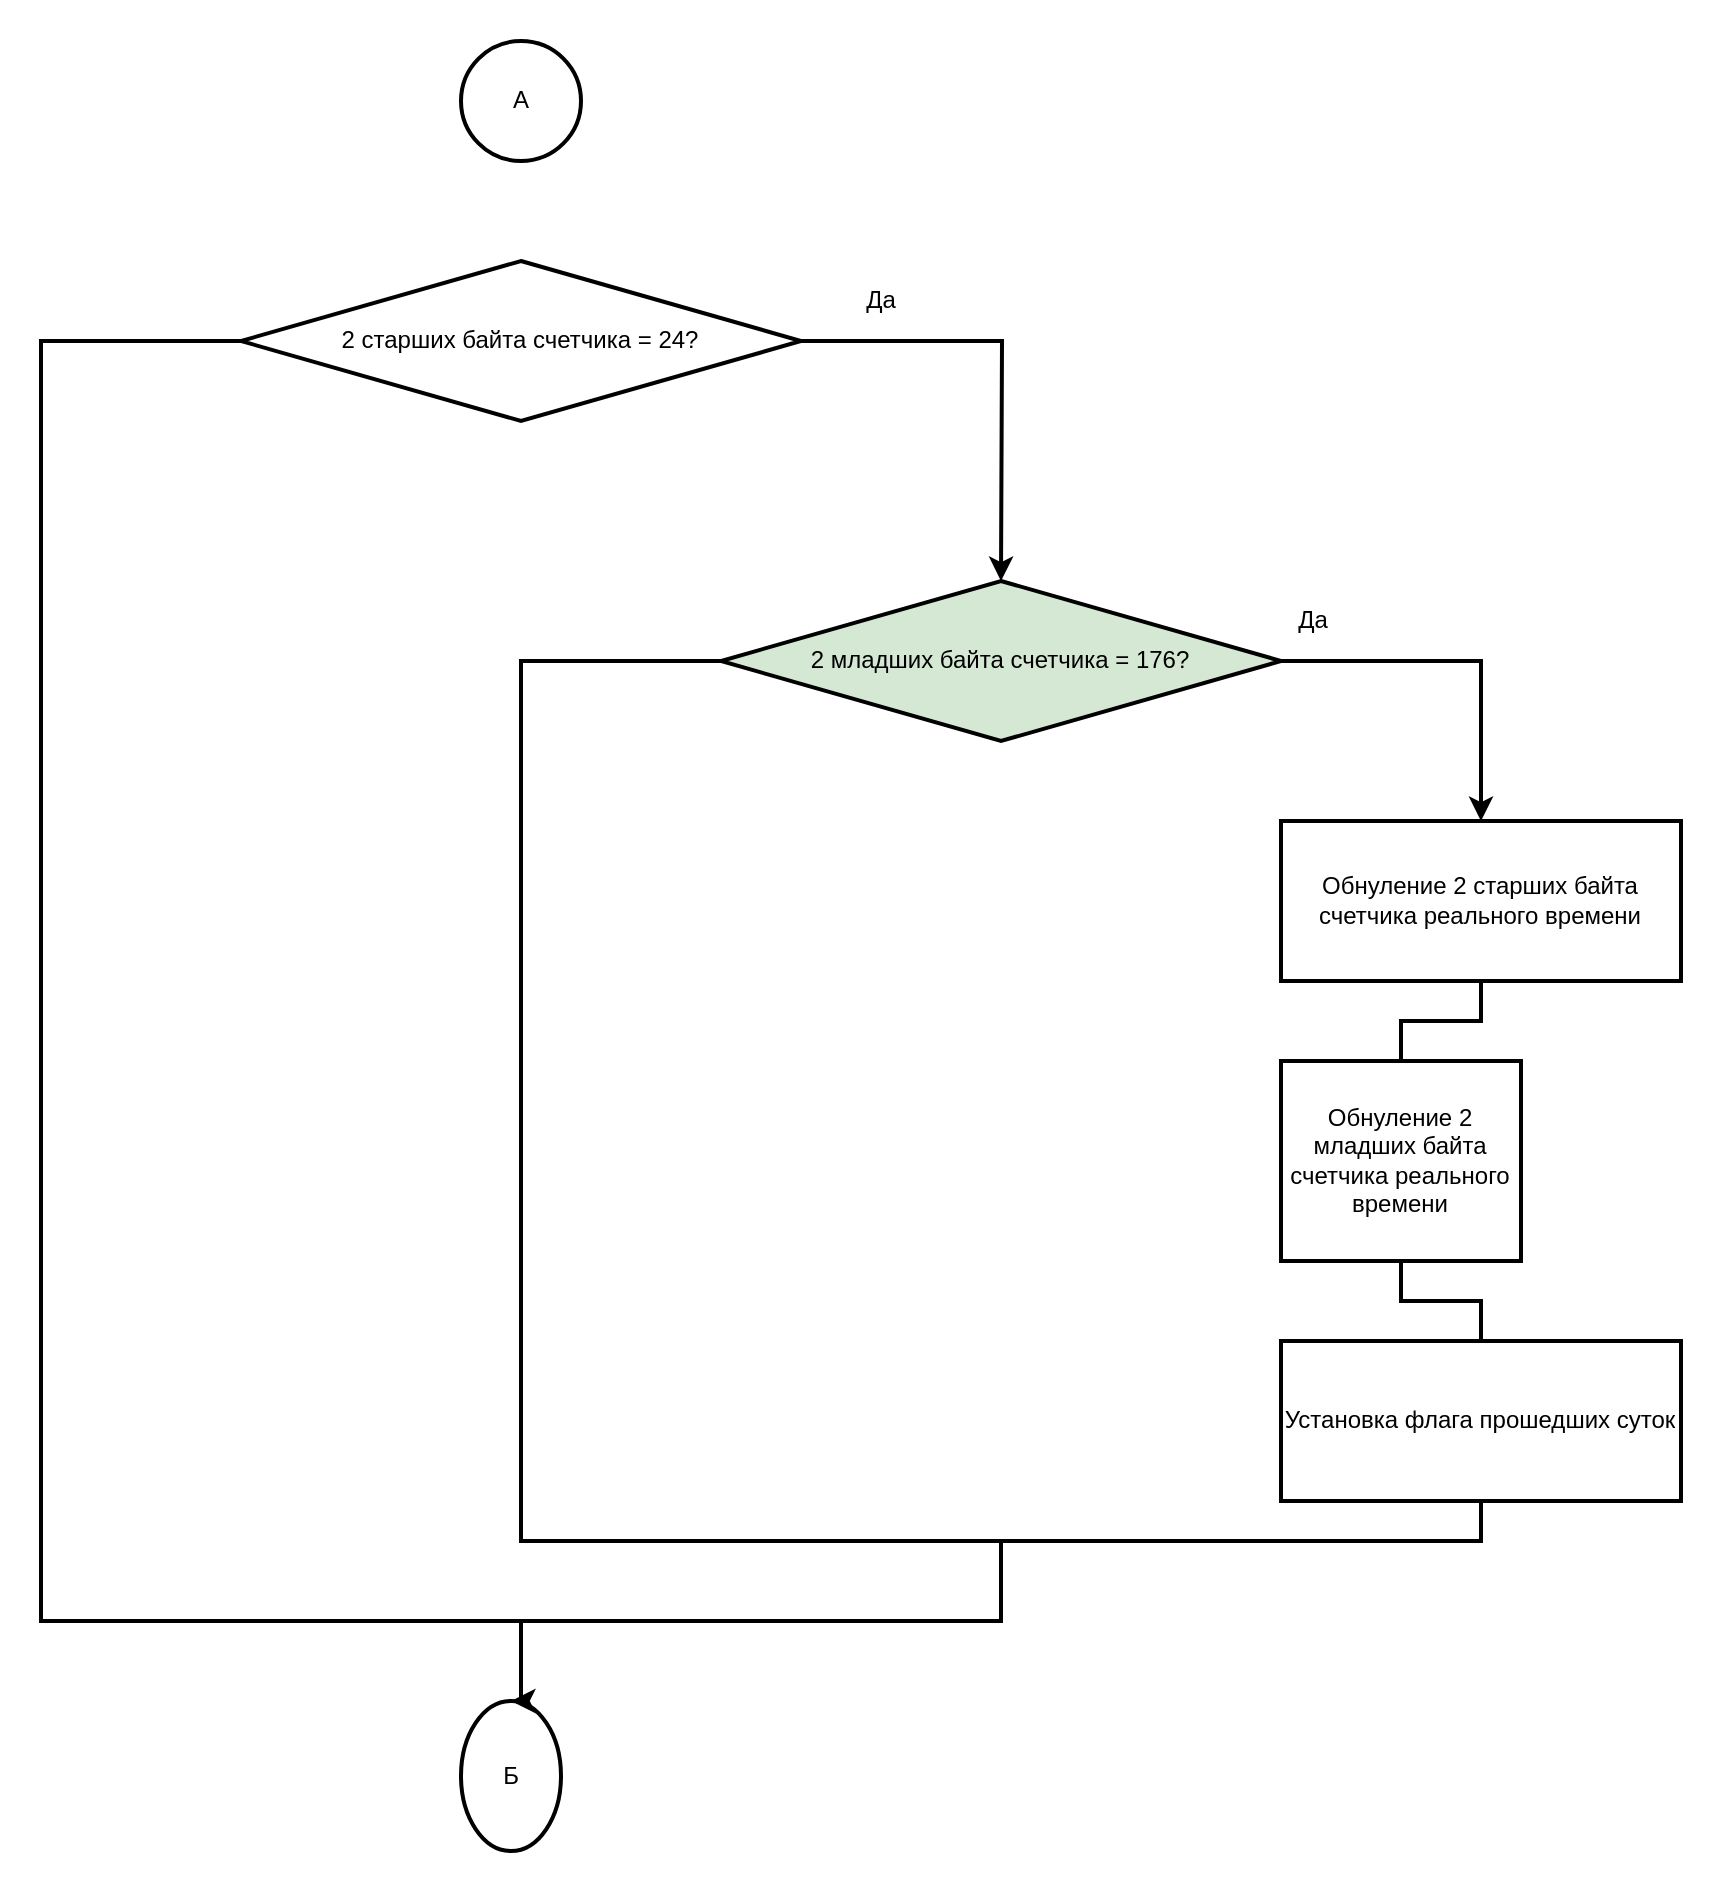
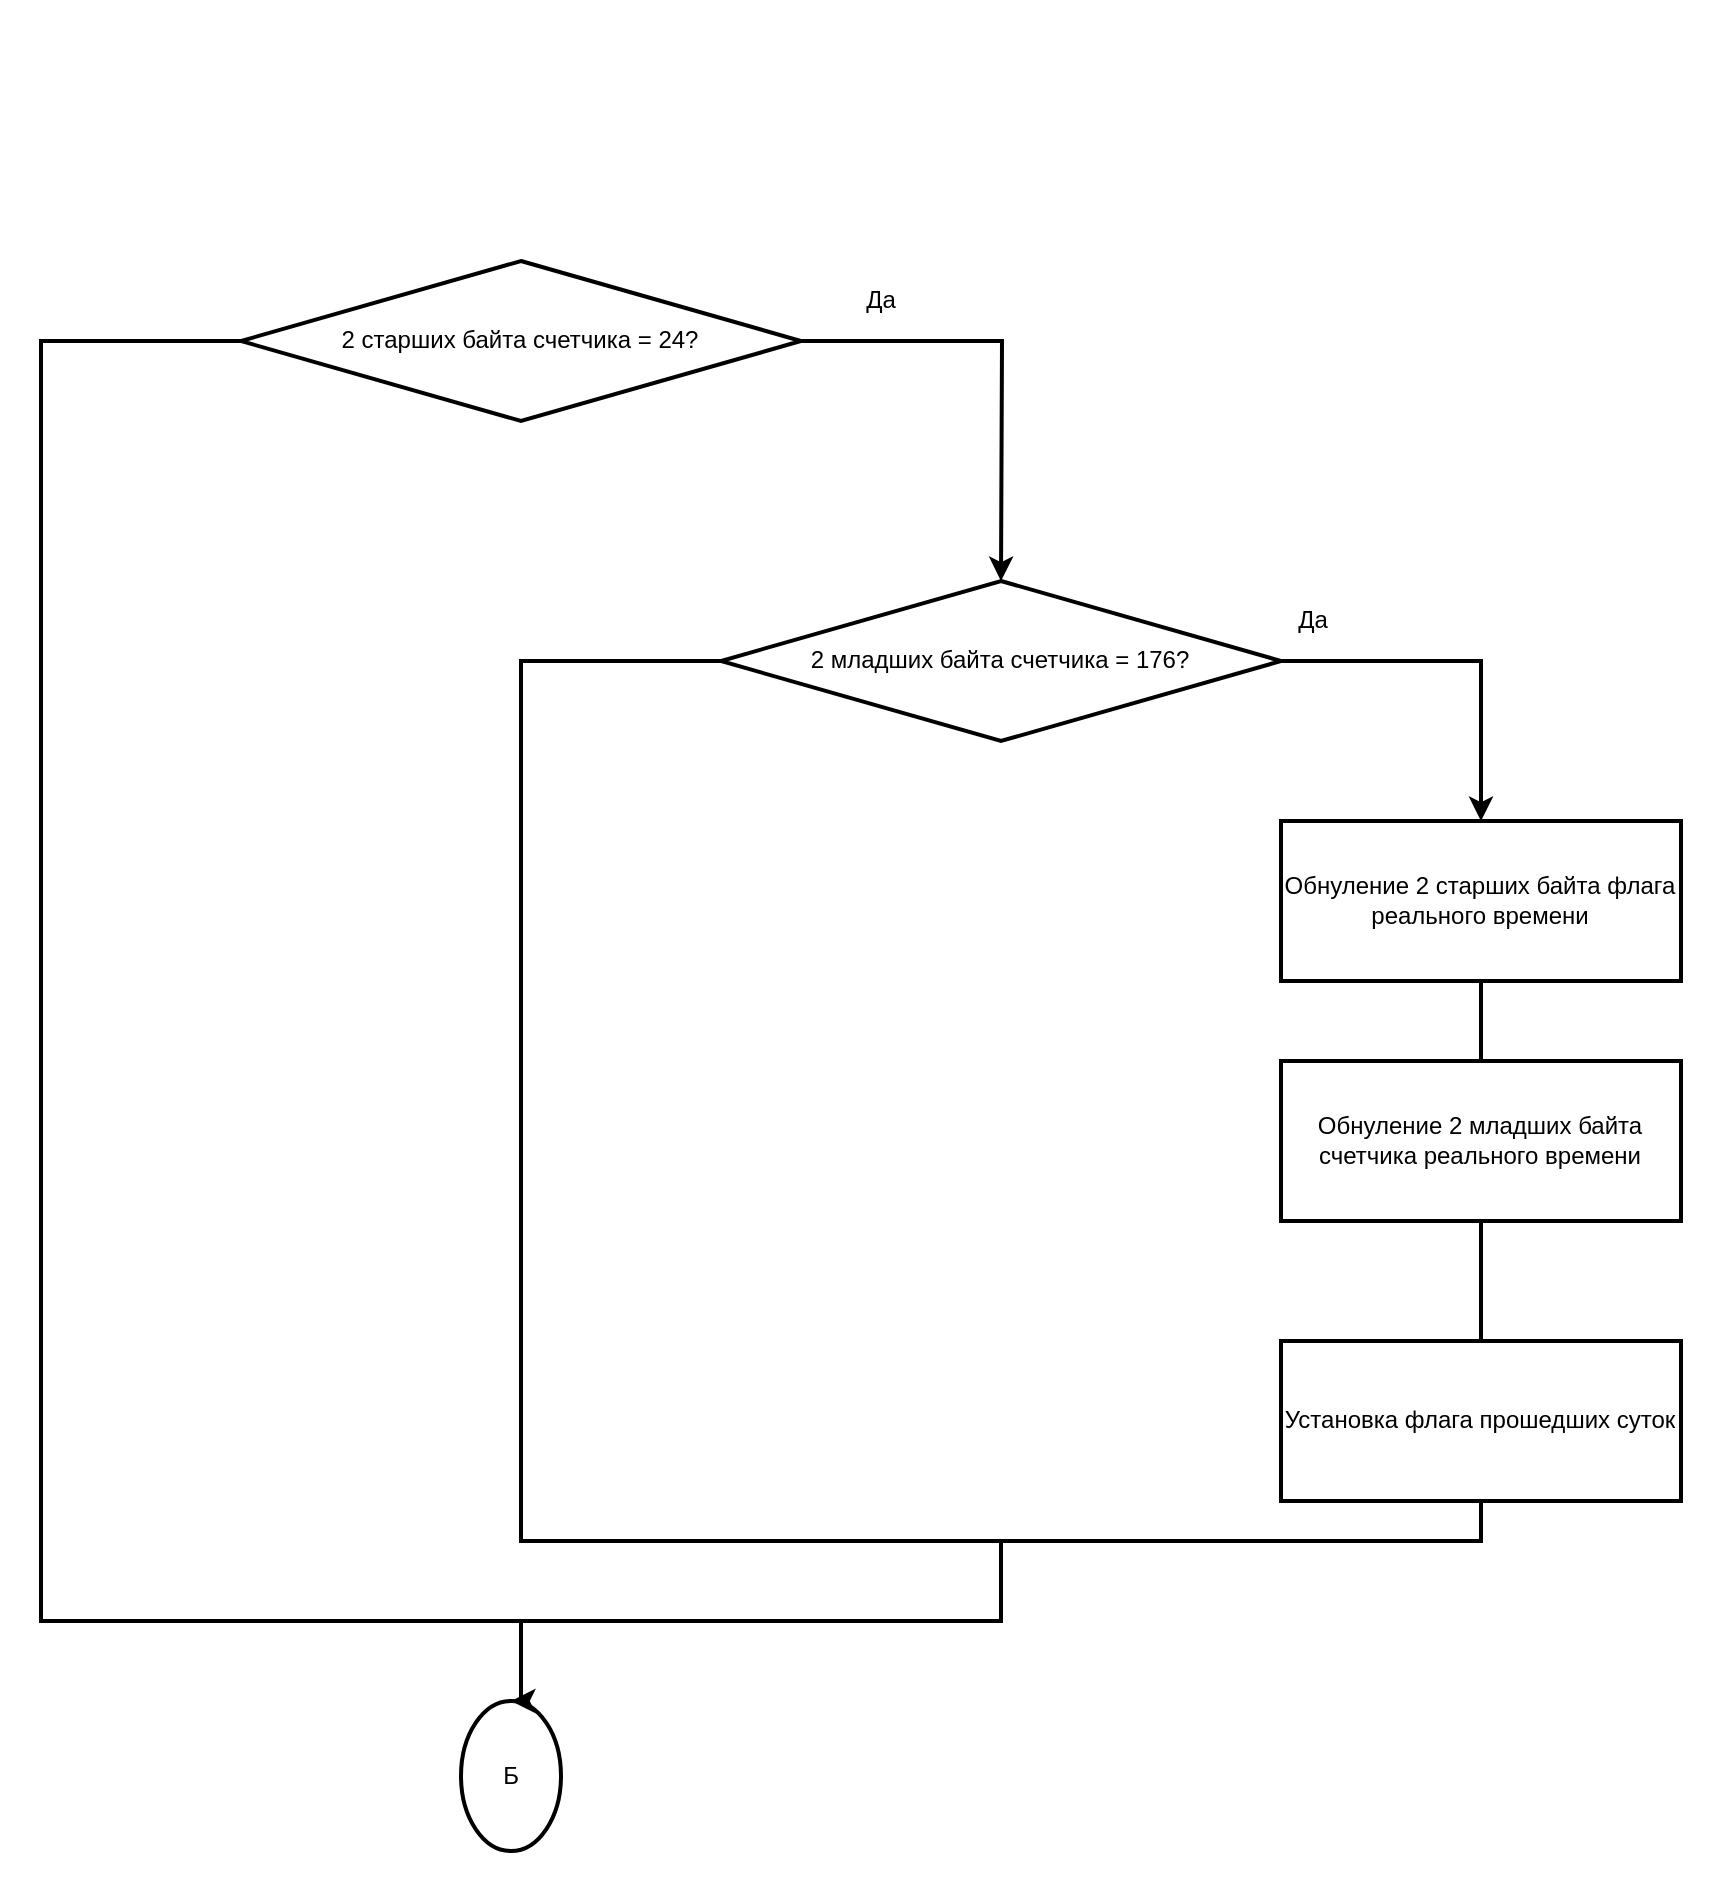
(521, 101) -> none
(1001, 661) -> (1001, 661)
(1481, 901) -> (1481, 901)
(1401, 1161) -> (1481, 1141)
